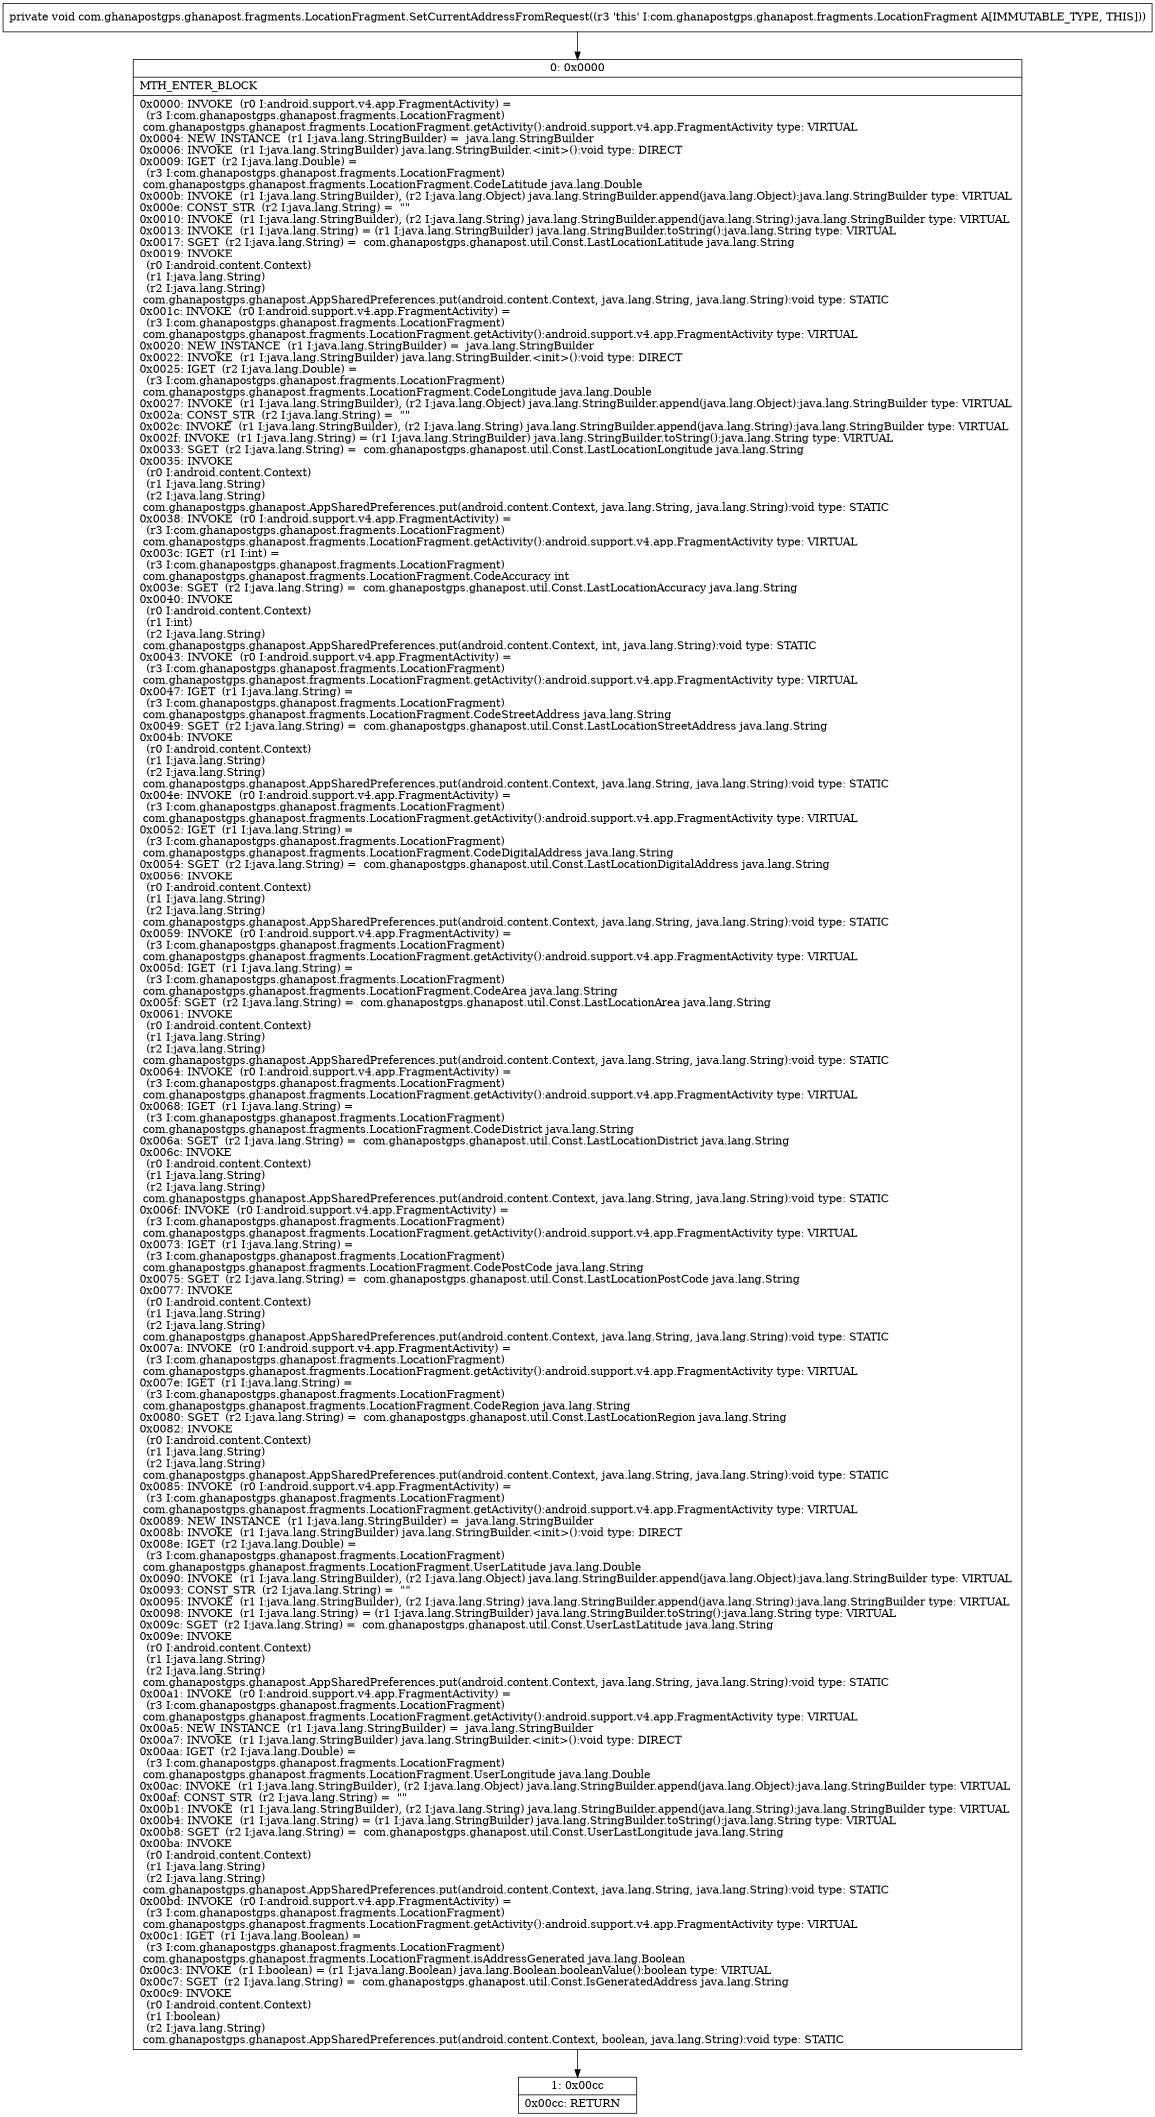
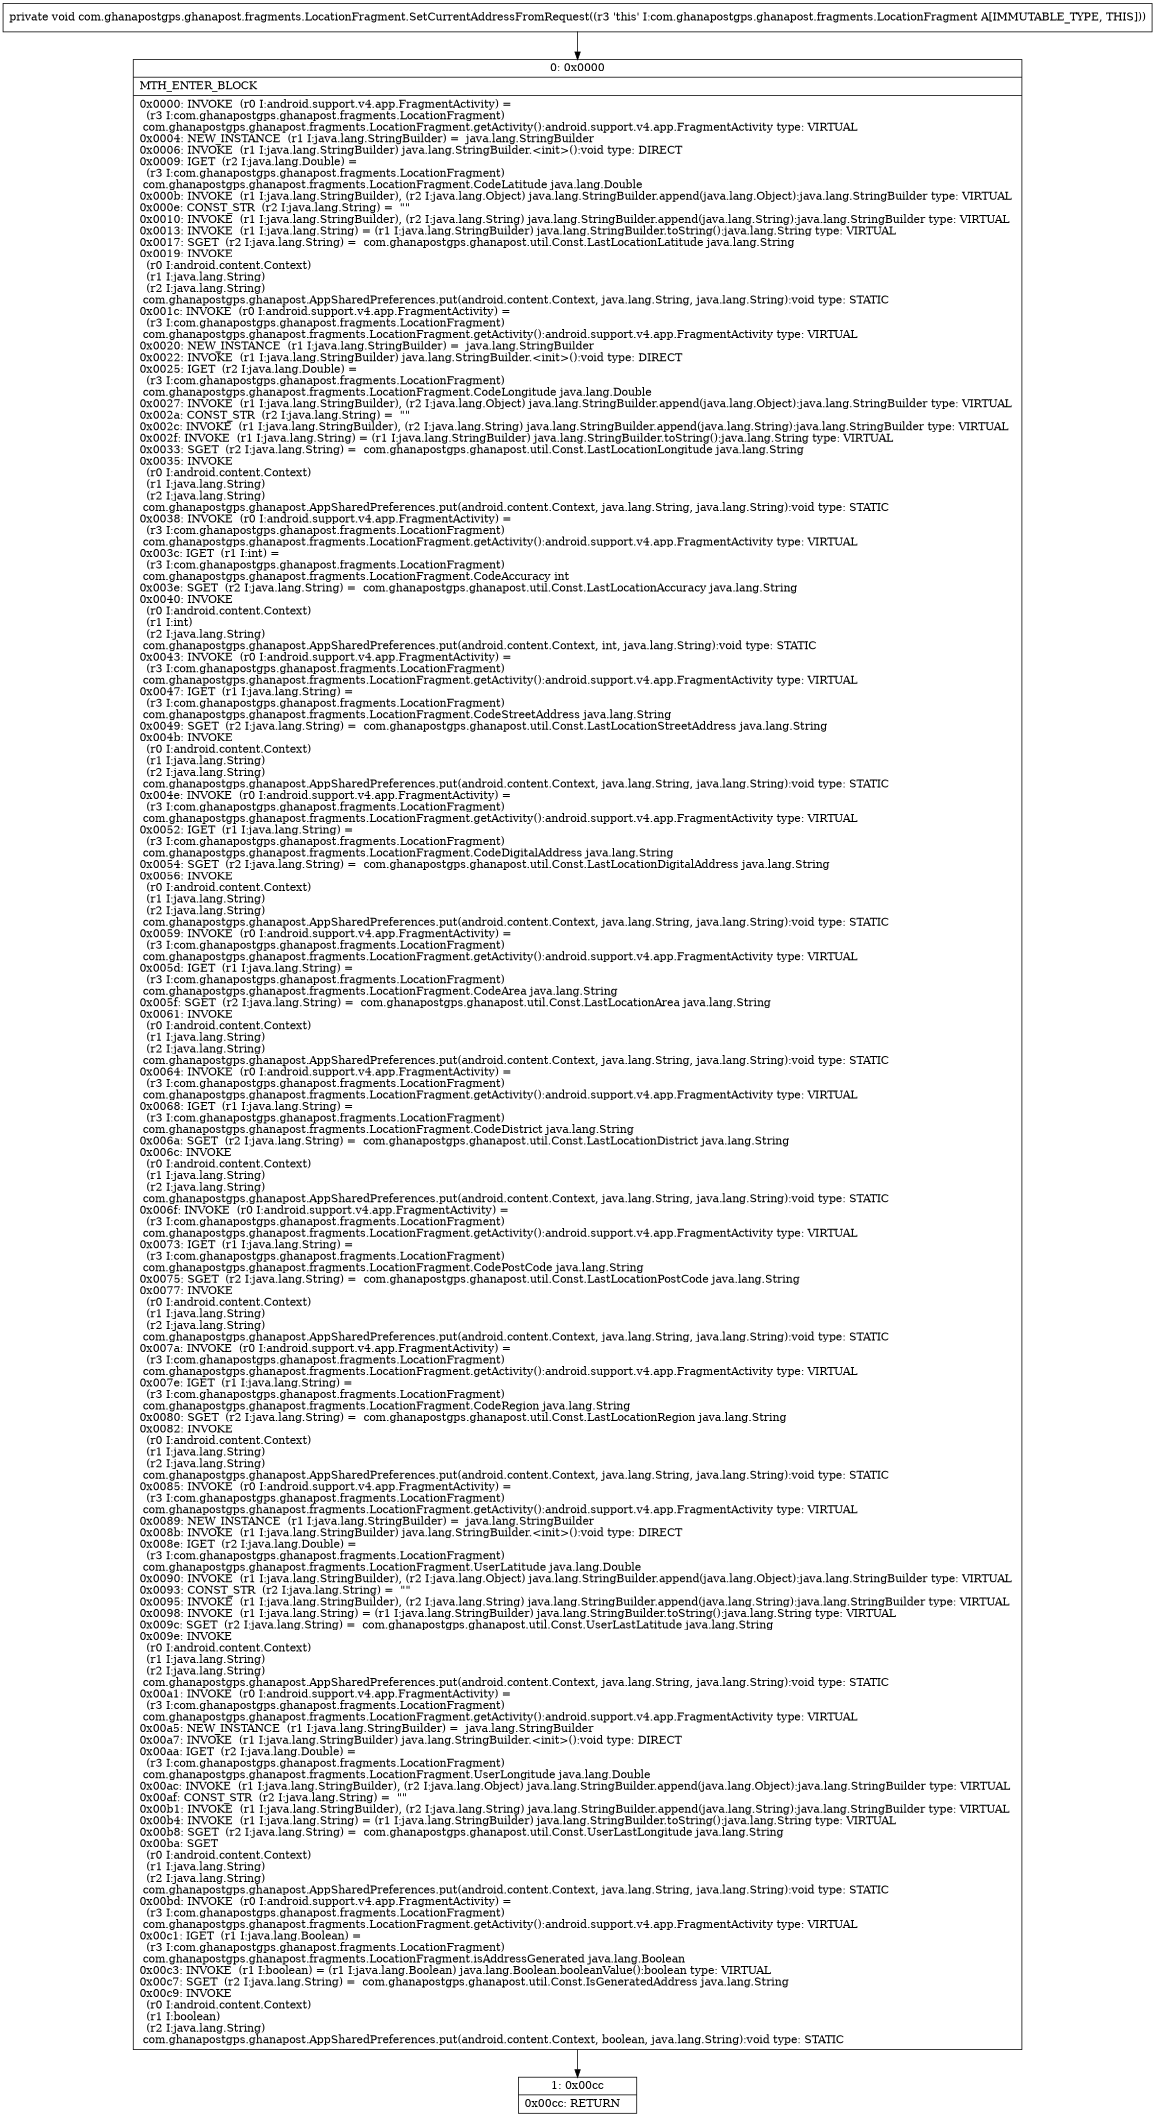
(189, 1844) -> (182, 1844)
